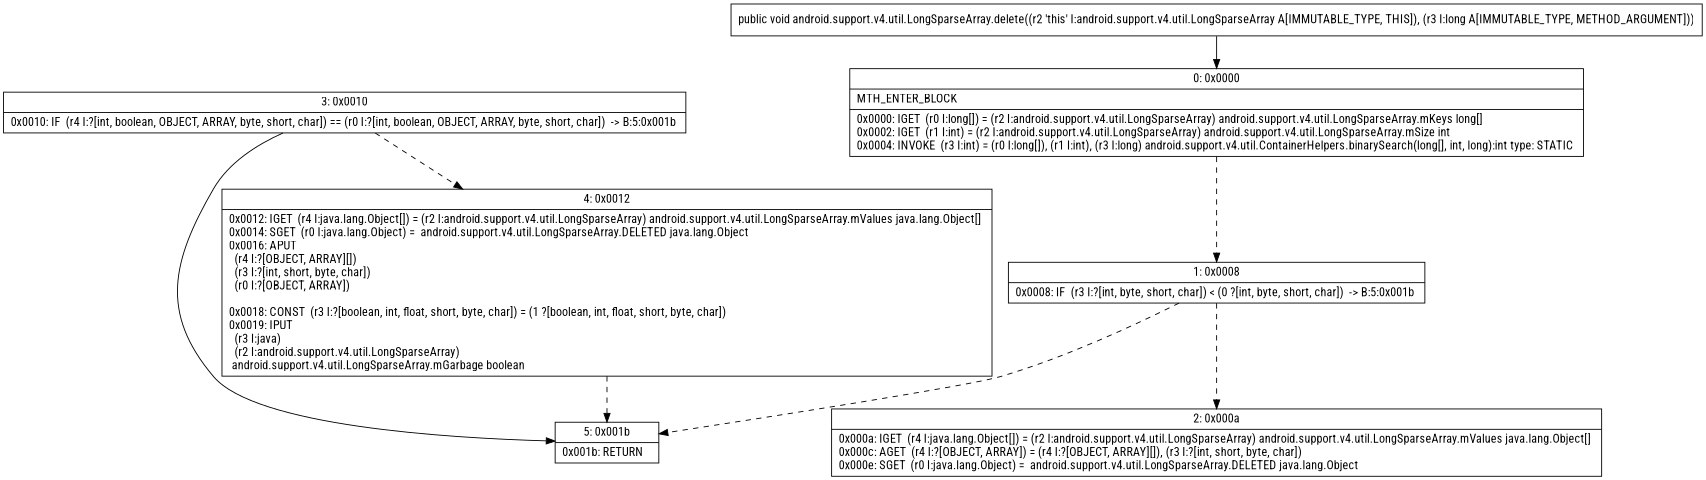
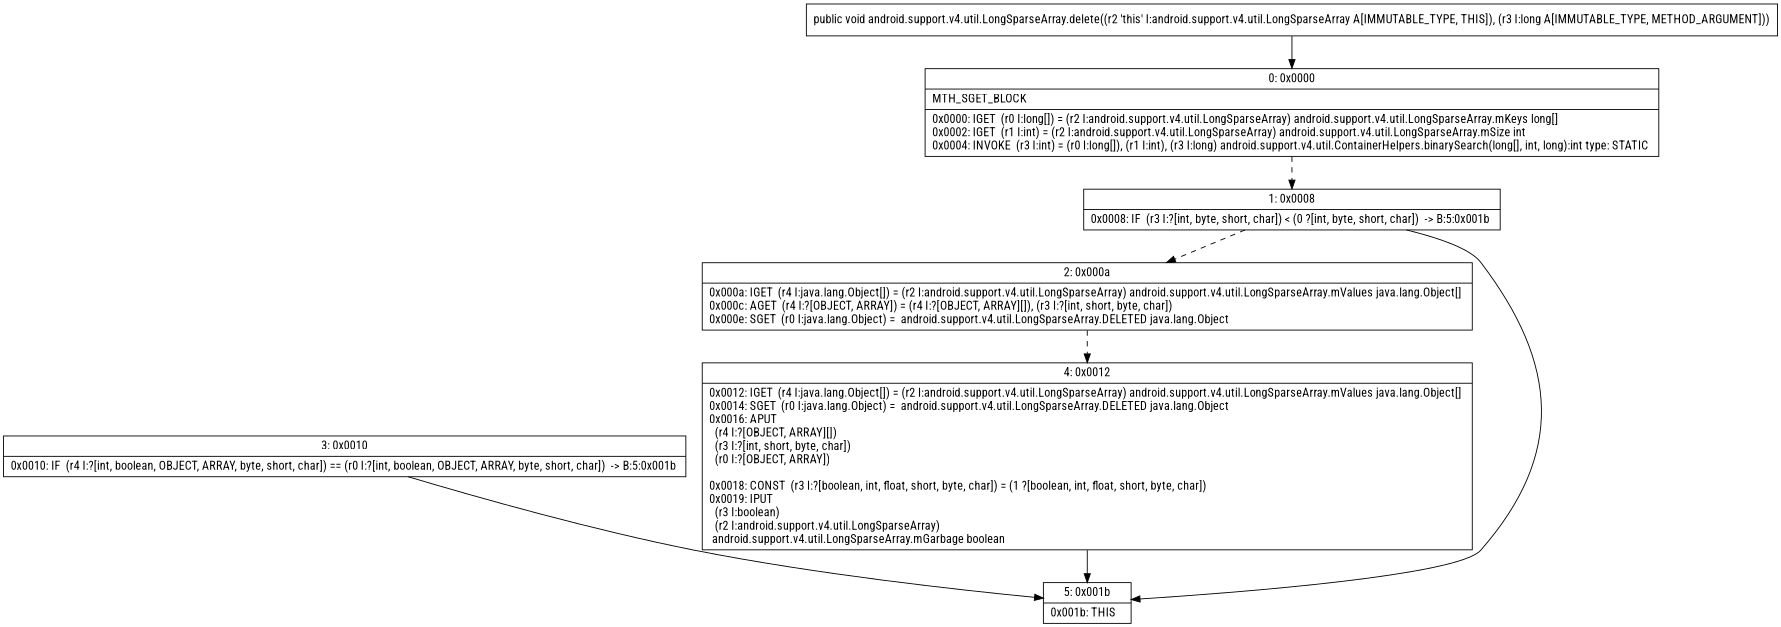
(907, 99) -> (980, 99)
(415, 159) -> (1087, 342)
(255, 339) -> (745, 513)
(930, 390) -> (1497, 529)
(607, 395) -> (1087, 562)
(607, 452) -> (1087, 613)
